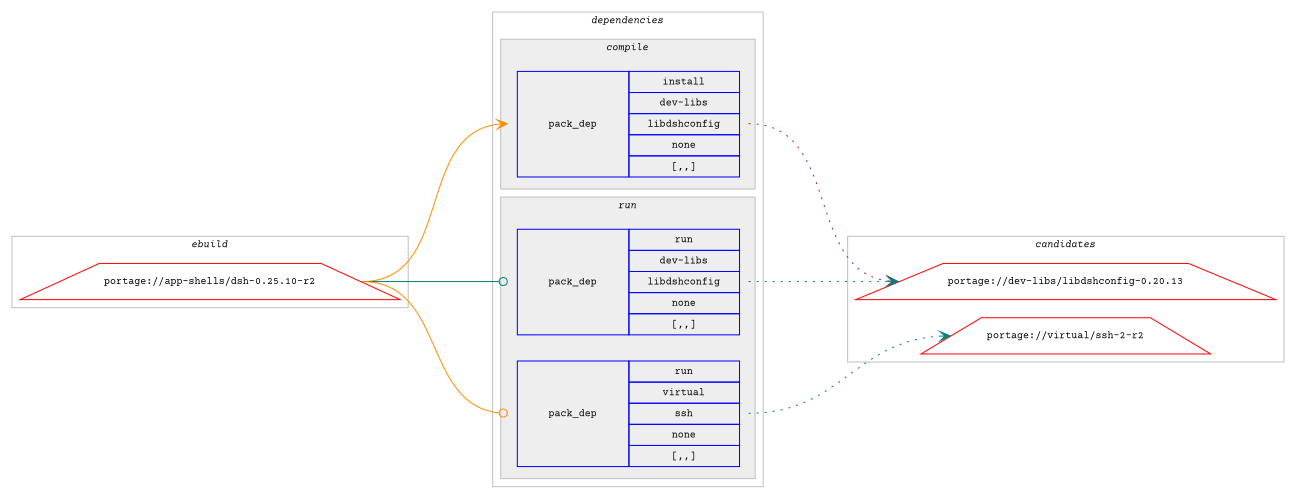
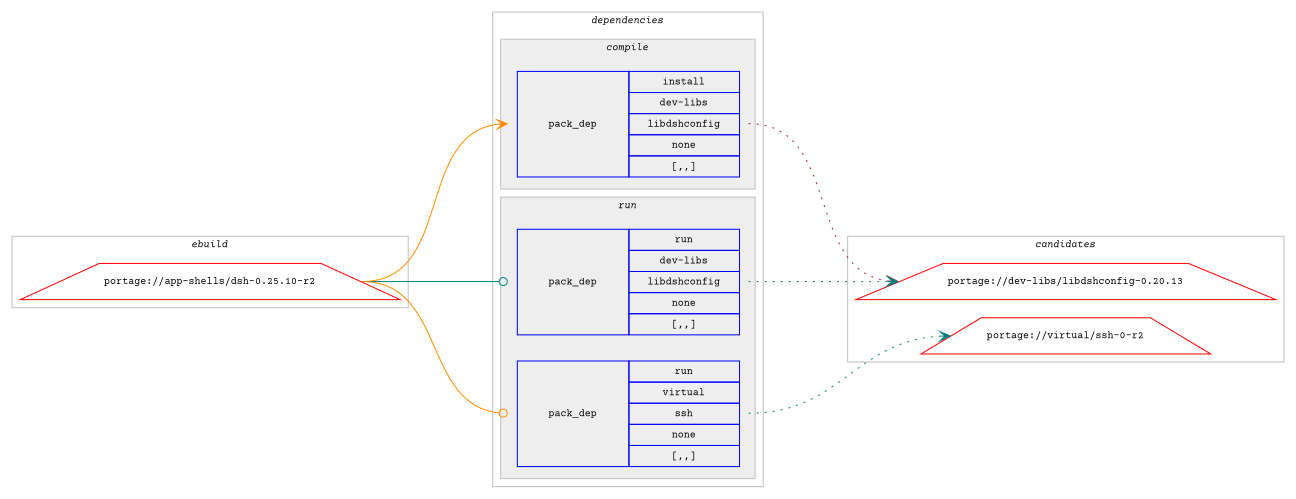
(1066, 336) -> (1066, 336)
